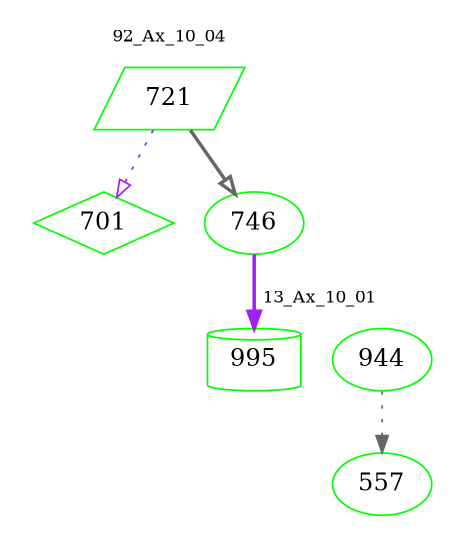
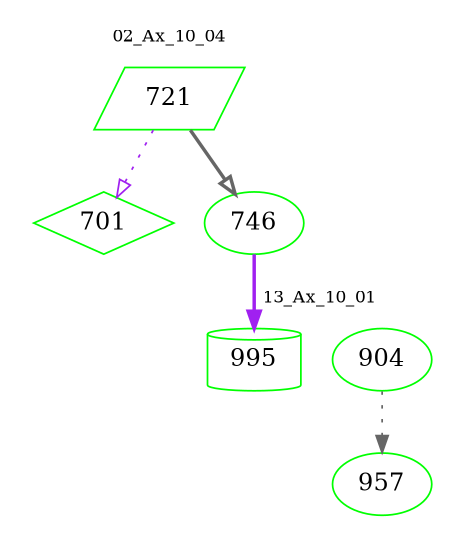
(169, 37) -> (169, 37)
(382, 360) -> (382, 360)
(382, 484) -> (382, 484)
